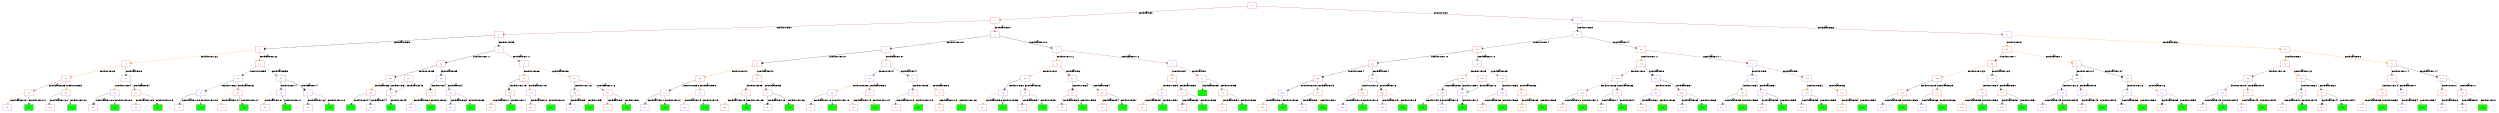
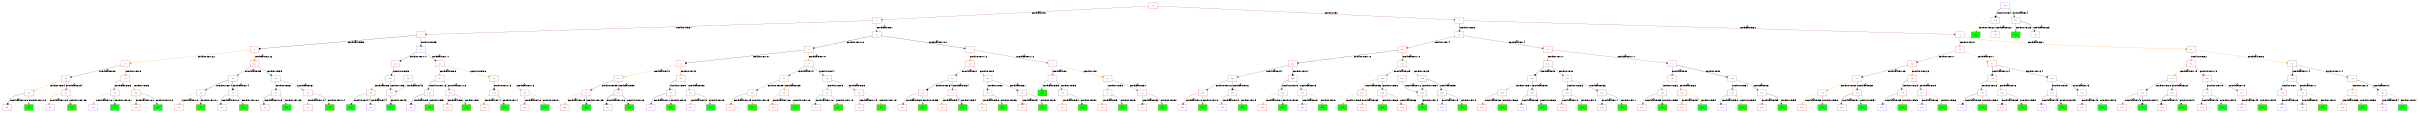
(441, 70) -> none
